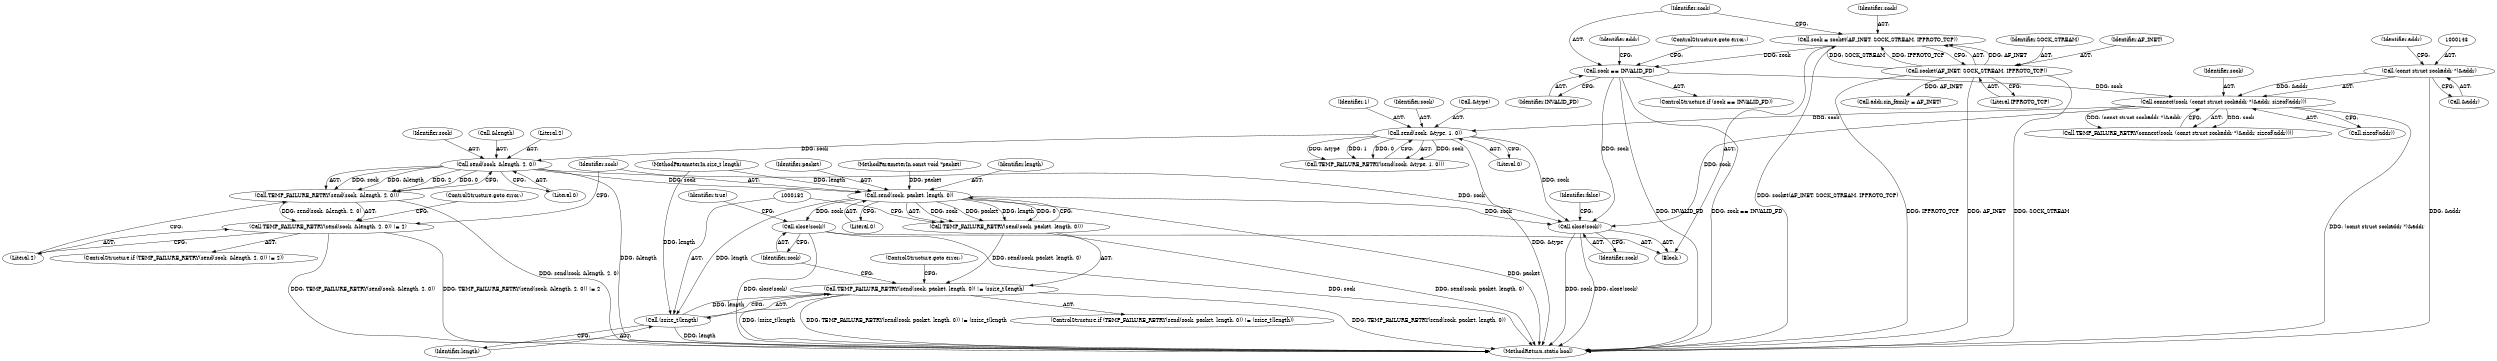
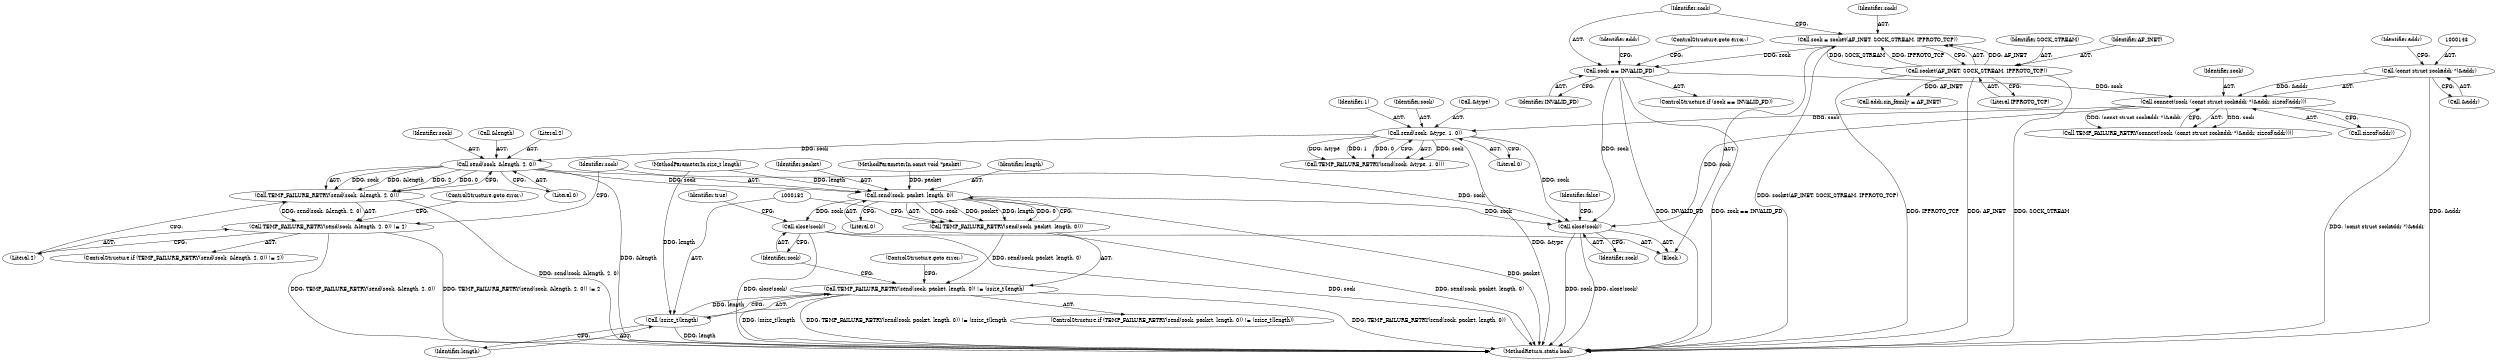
(748, 229) -> none
